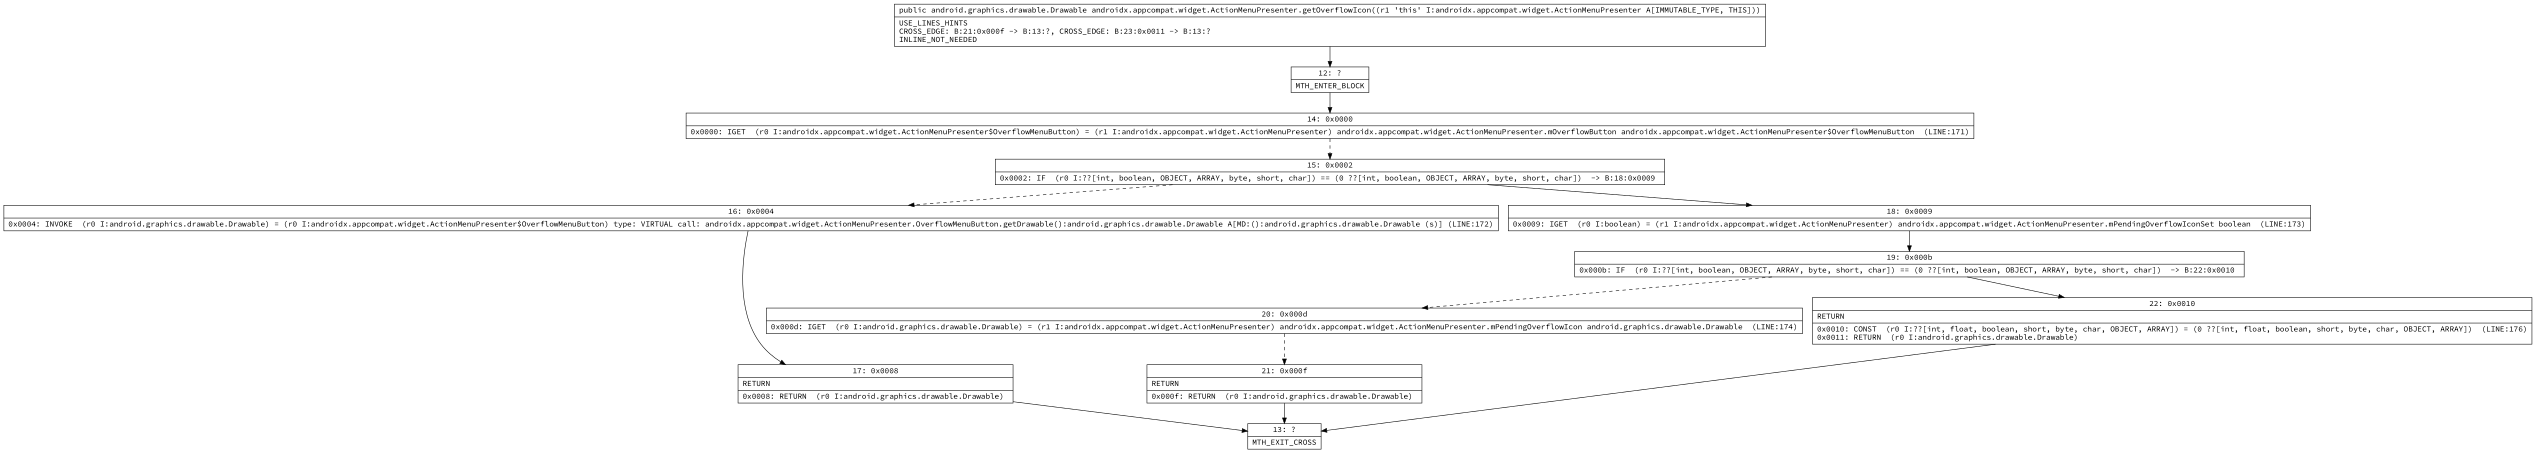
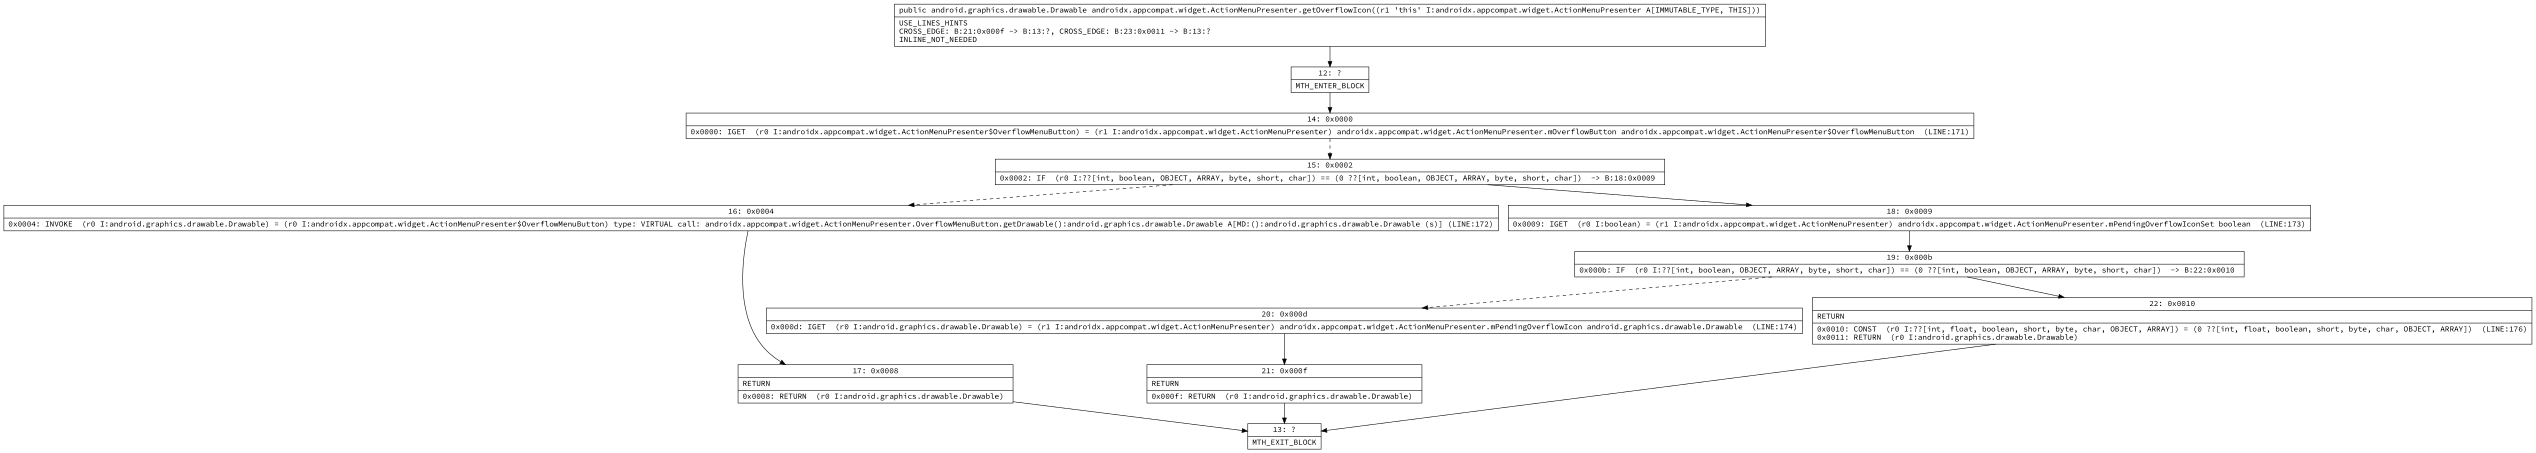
(1284, 346) -> (1284, 346)
(1284, 442) -> (1284, 442)
